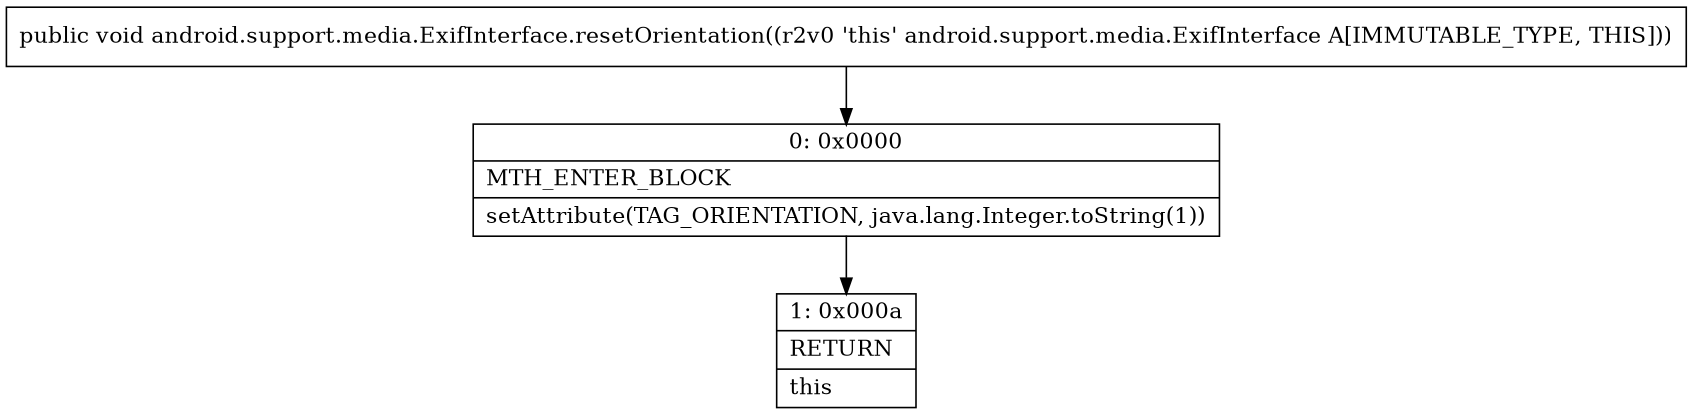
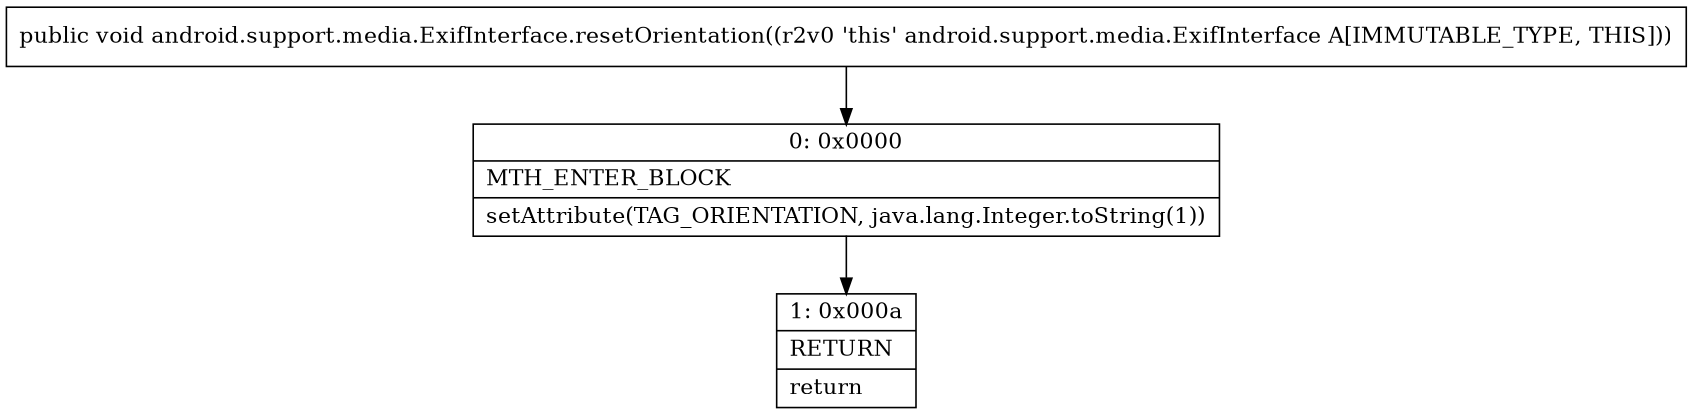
(812, 388) -> (826, 388)
